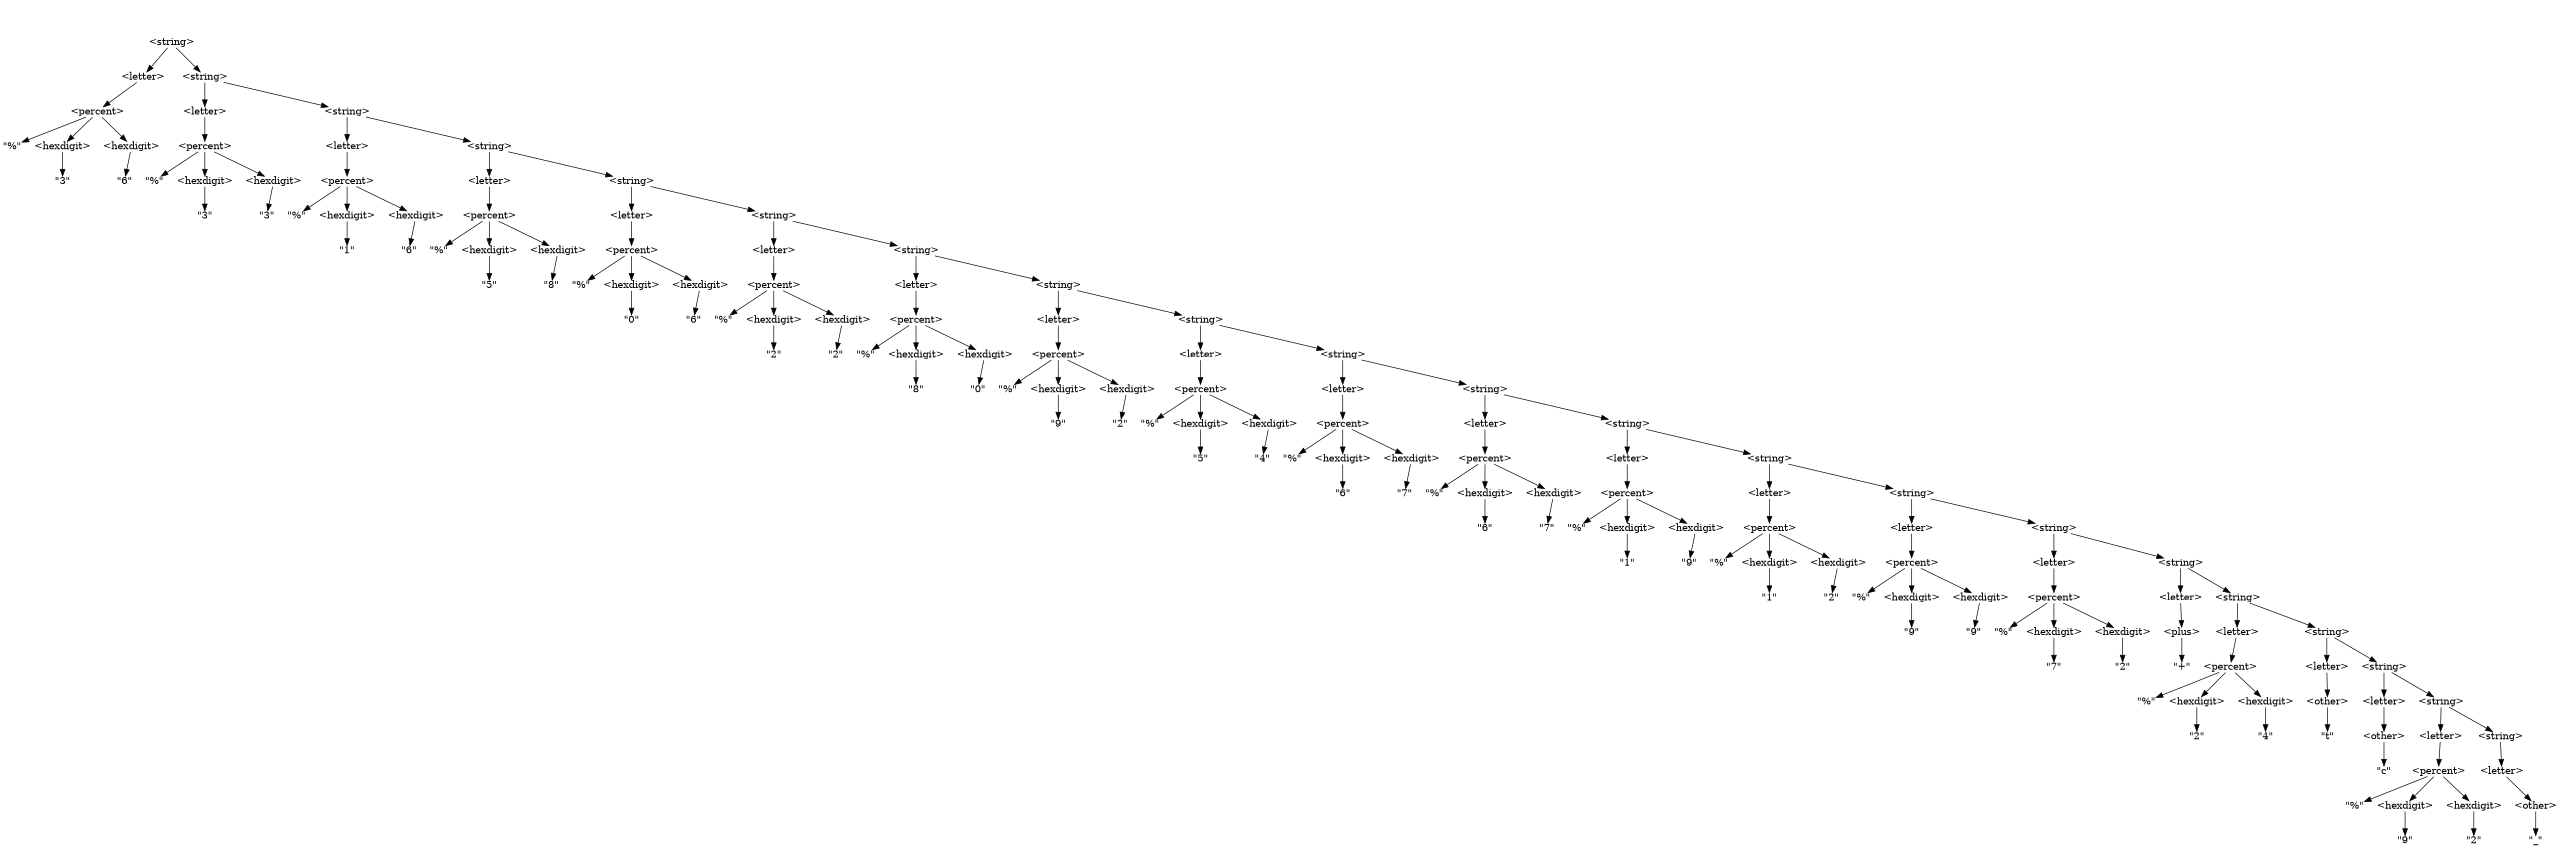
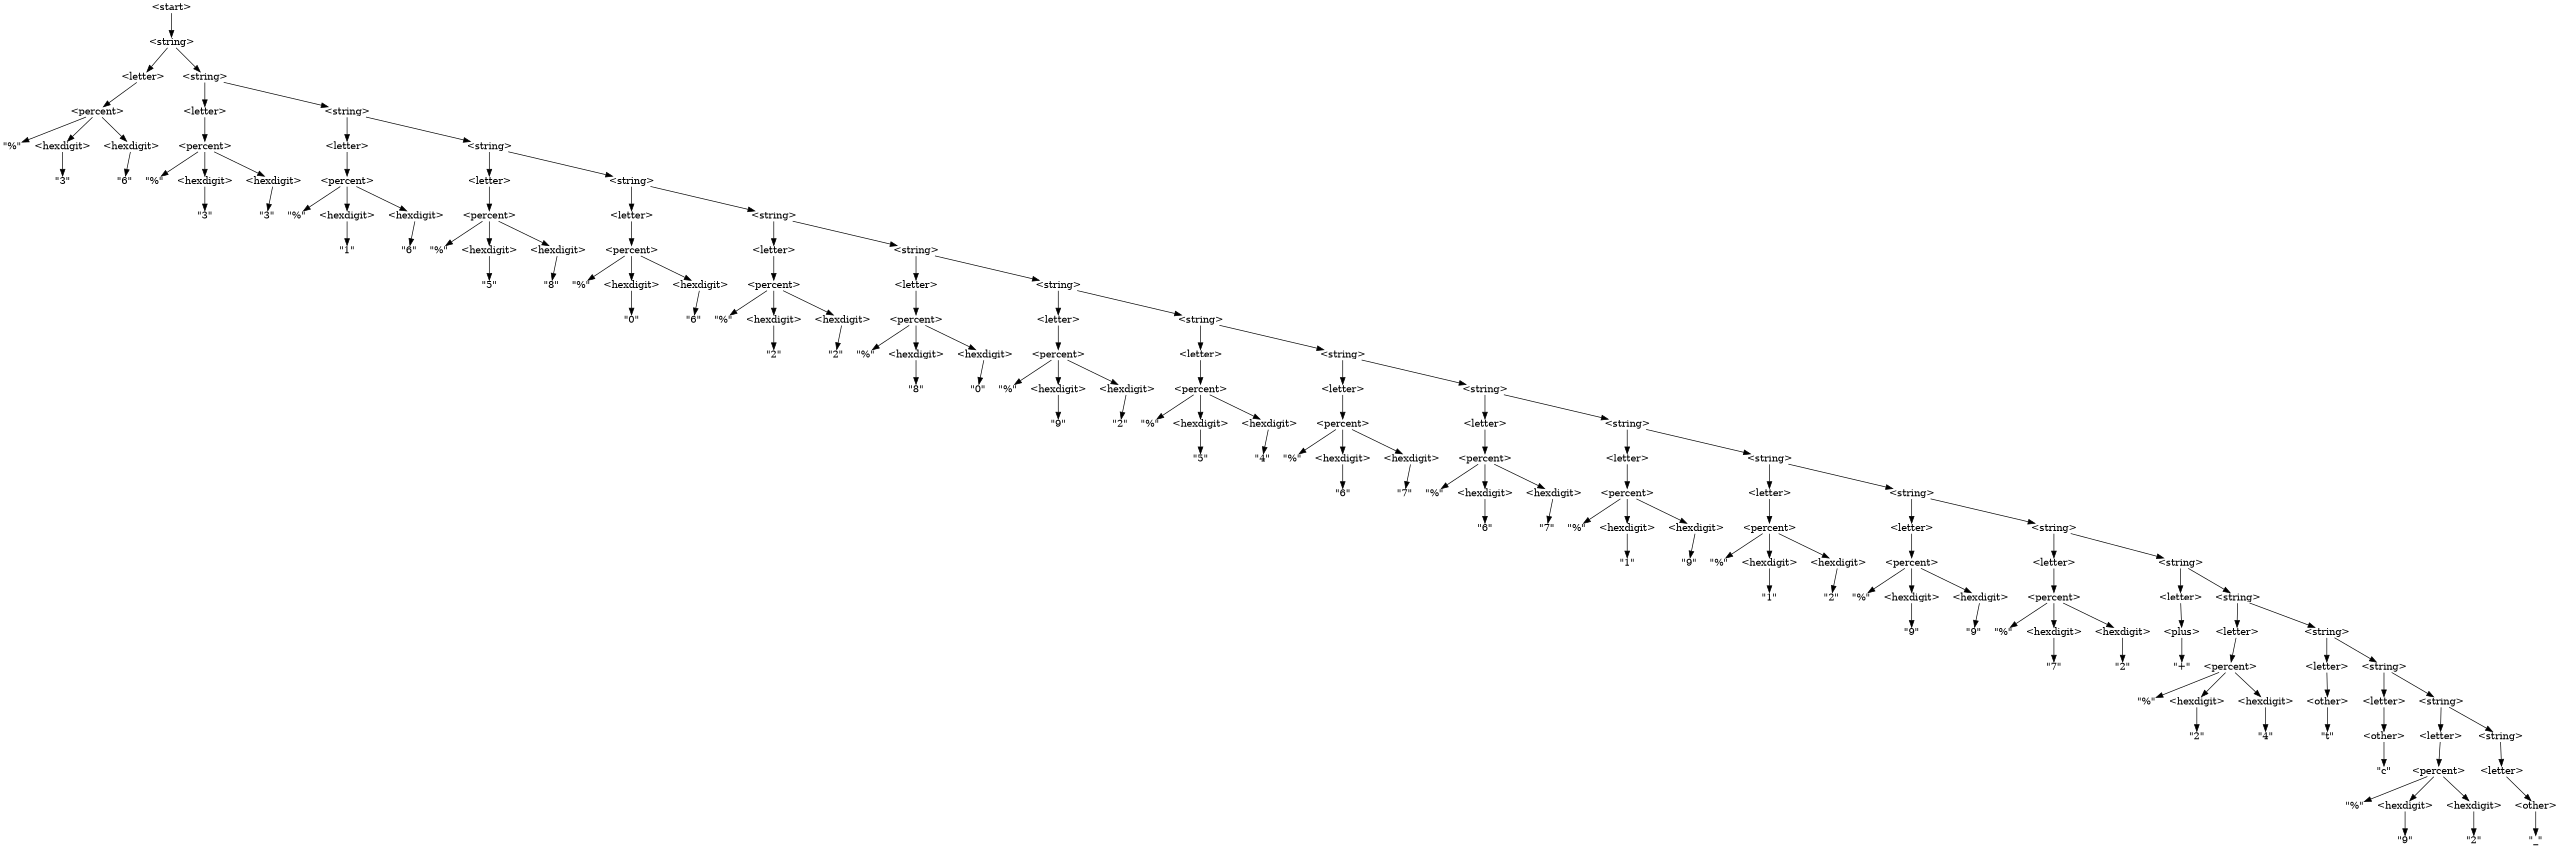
none -> (172, 8)
